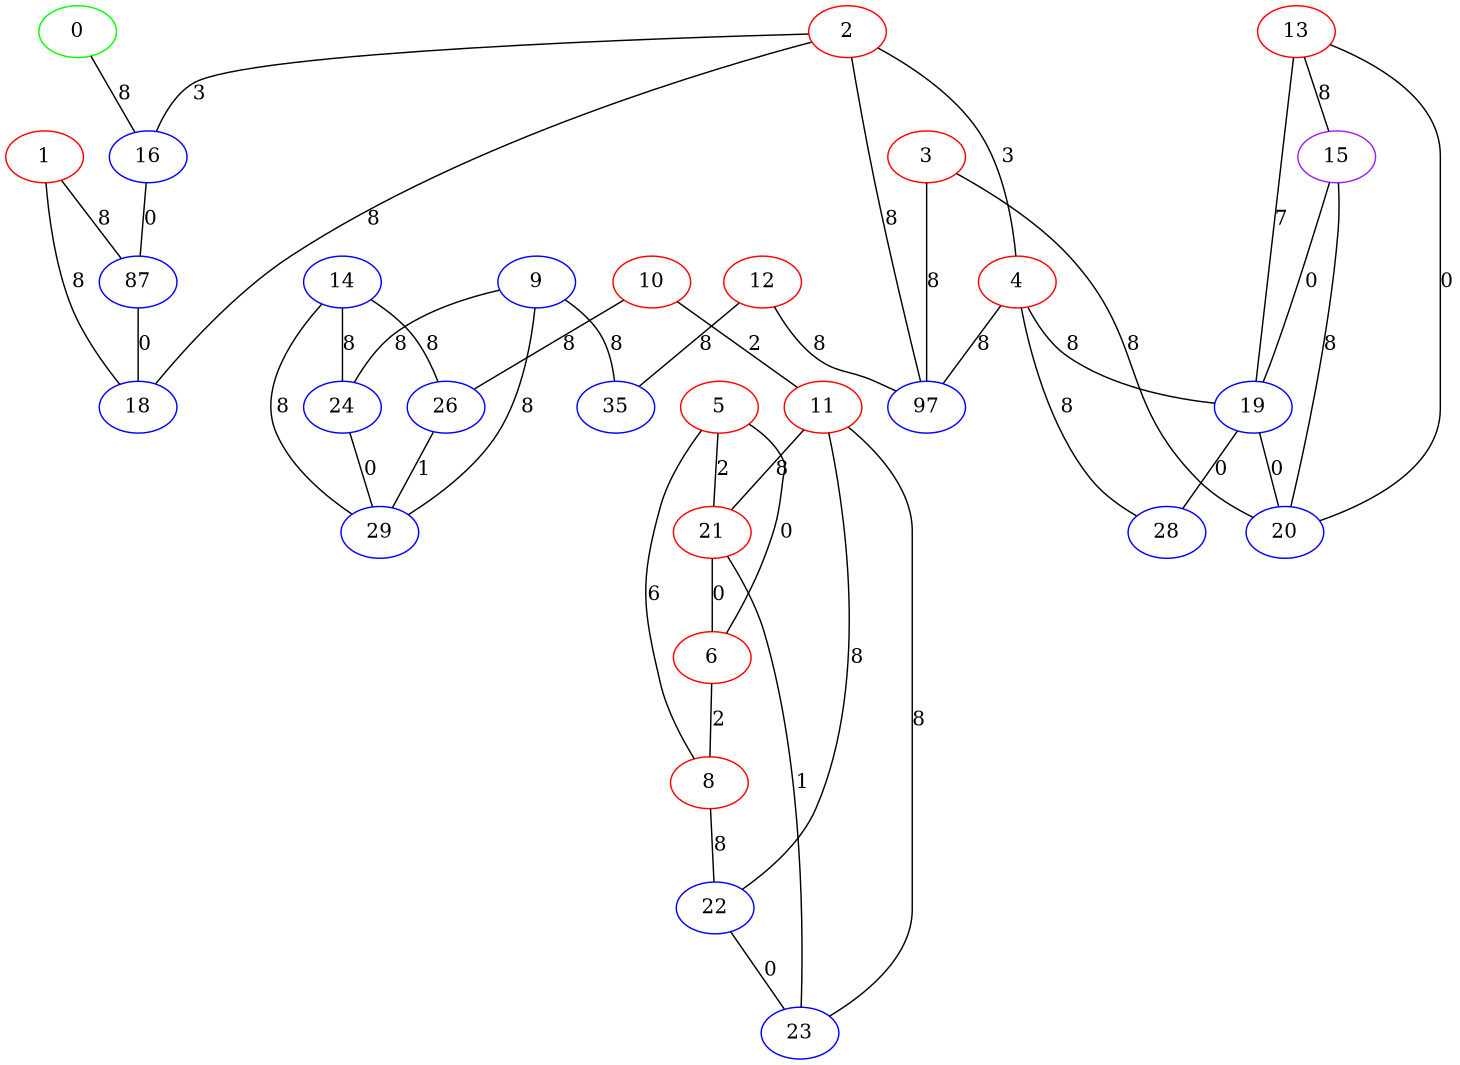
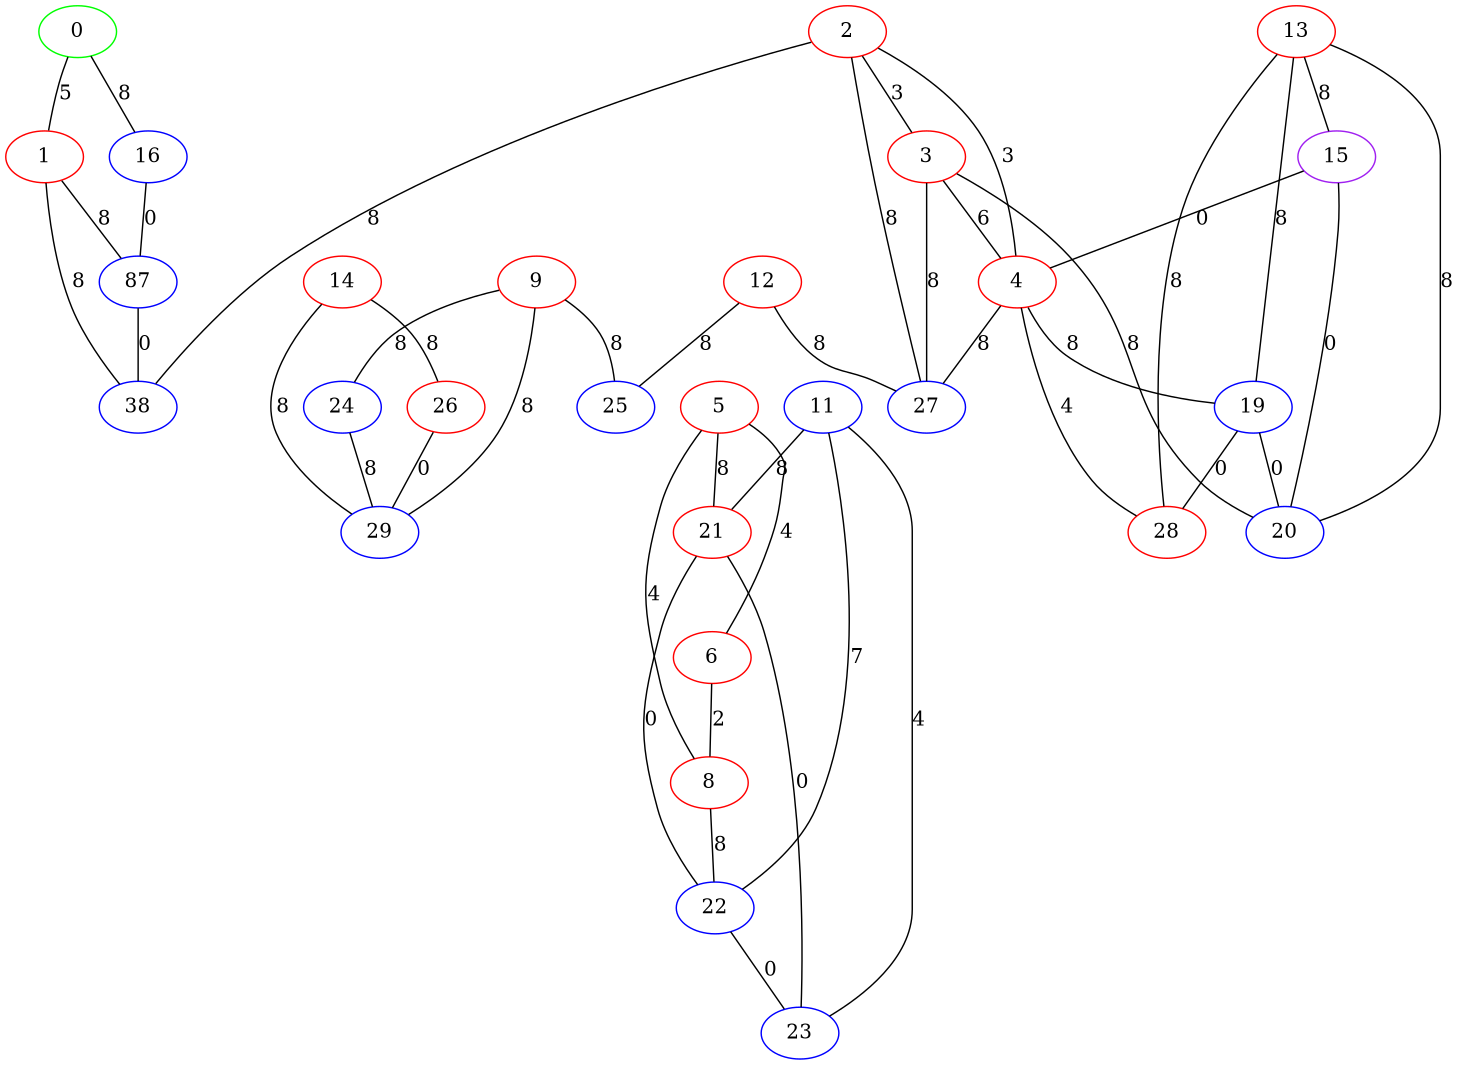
(469, 48) -> (887, 94)
none -> (56, 93)
(1282, 219) -> (1282, 219)
none -> (972, 220)
none -> (1169, 266)
(342, 282) -> (342, 282)
(537, 282) -> (537, 282)
(652, 282) -> none
(1448, 282) -> (1448, 282)
(1298, 283) -> (1164, 224)
(342, 345) -> none
(1331, 345) -> (1331, 345)
(138, 407) -> (138, 407)
(446, 407) -> (446, 407)
(616, 407) -> (616, 407)
(823, 407) -> (823, 407)
(927, 407) -> (927, 407)
(1068, 407) -> (1068, 407)
(371, 470) -> (371, 470)
(424, 470) -> (424, 470)
(724, 470) -> (724, 470)
(787, 532) -> (787, 532)
(1167, 532) -> (1167, 532)
(655, 595) -> (655, 595)
(712, 595) -> (644, 721)
(858, 658) -> (858, 658)
(919, 720) -> (919, 720)
(803, 783) -> (803, 783)
